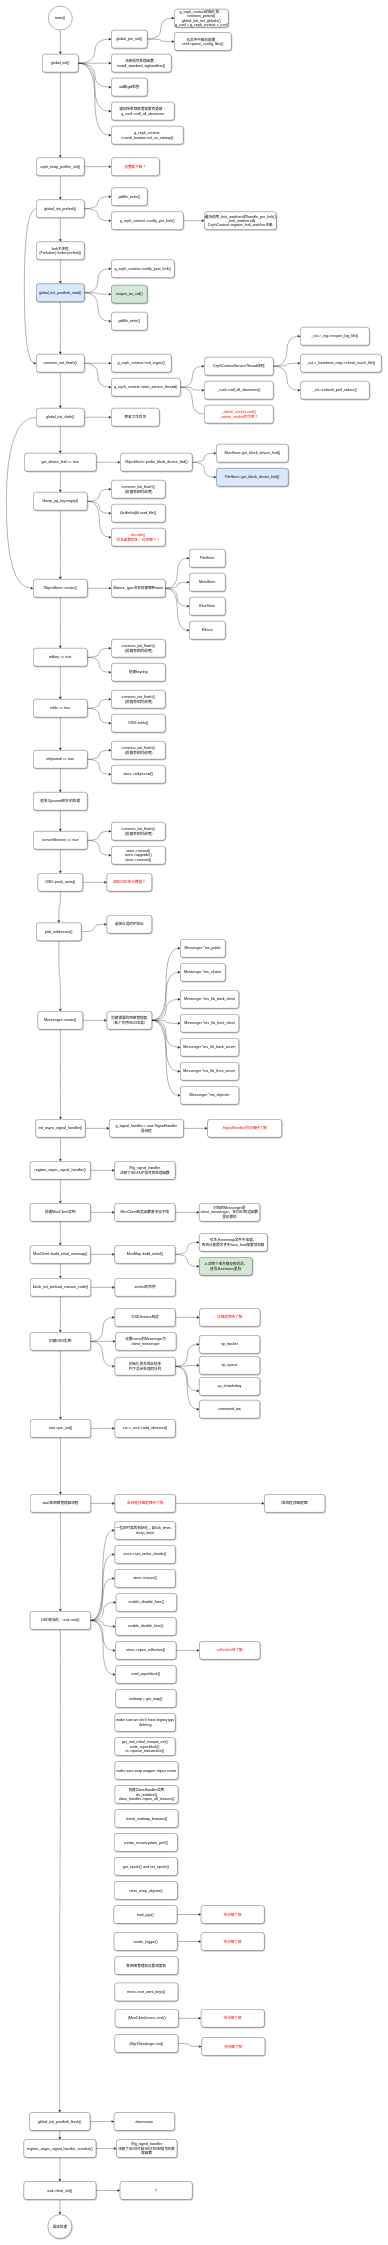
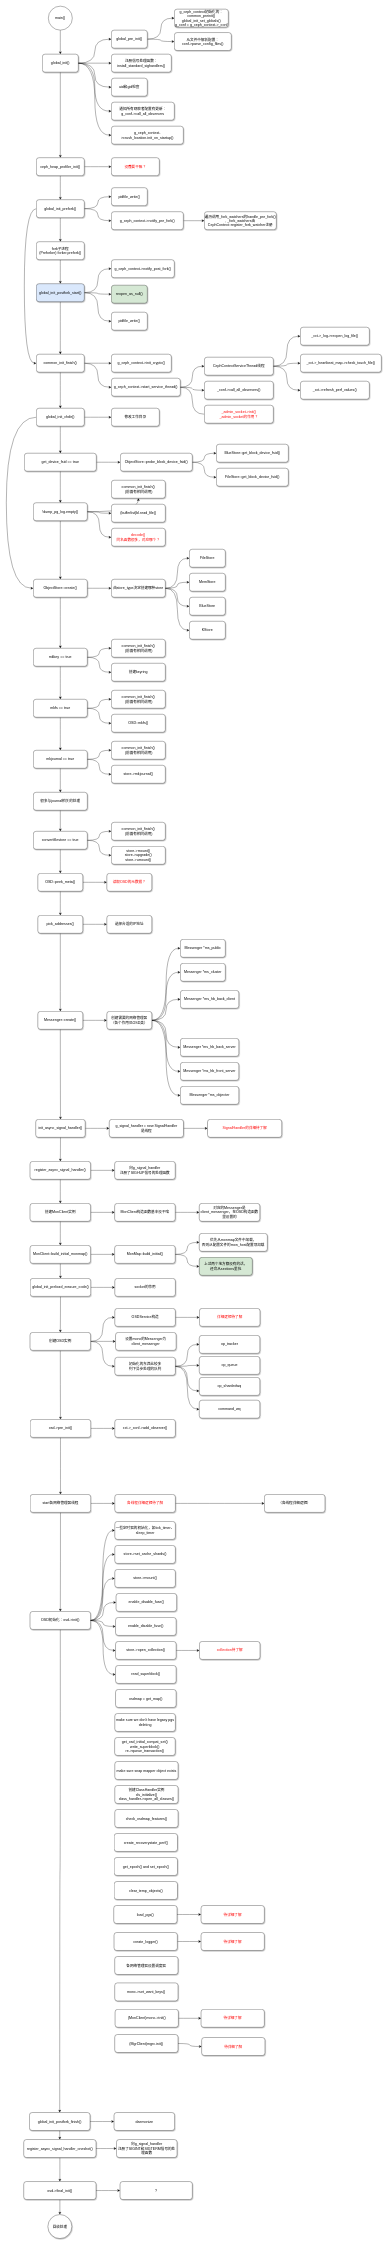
(252, 477) -> (252, 477)
(60, 501) -> (60, 512)
(59, 932) -> (60, 924)
(177, 1023) -> none
(209, 1023) -> none
(60, 1287) -> (60, 1287)
